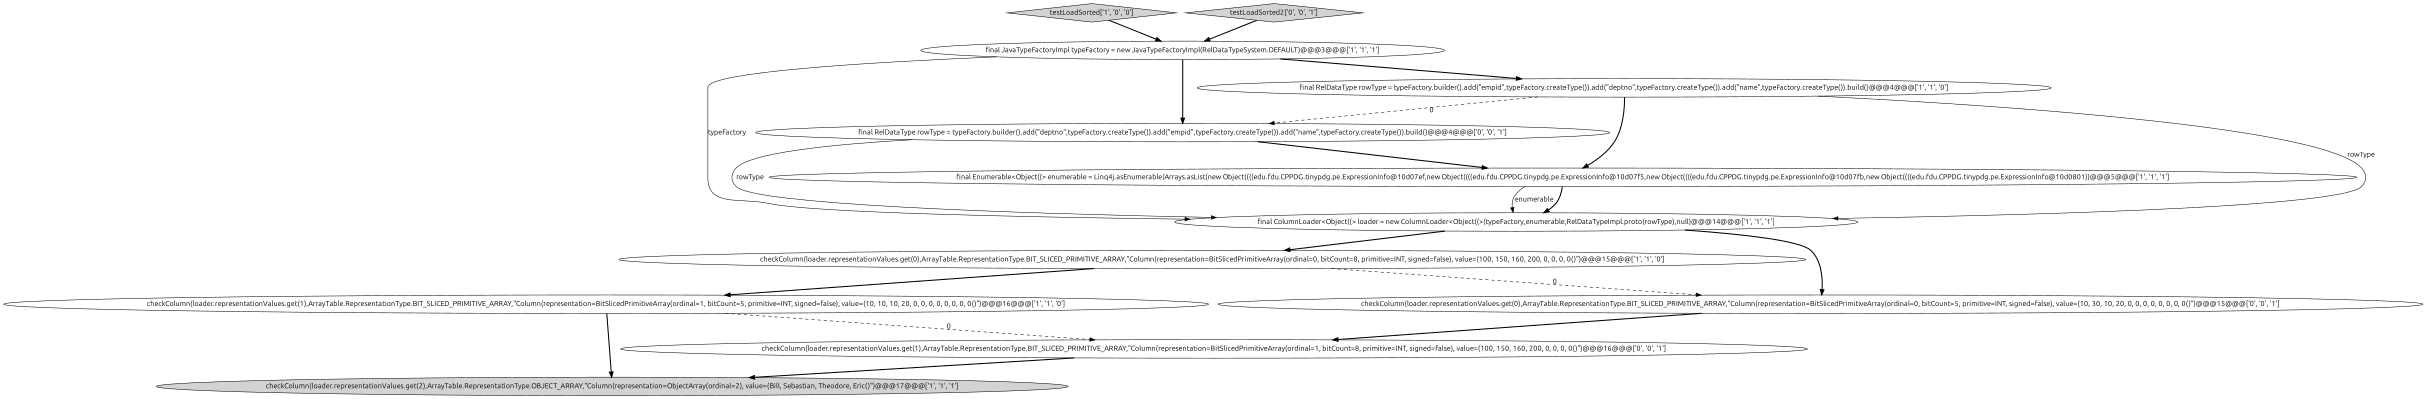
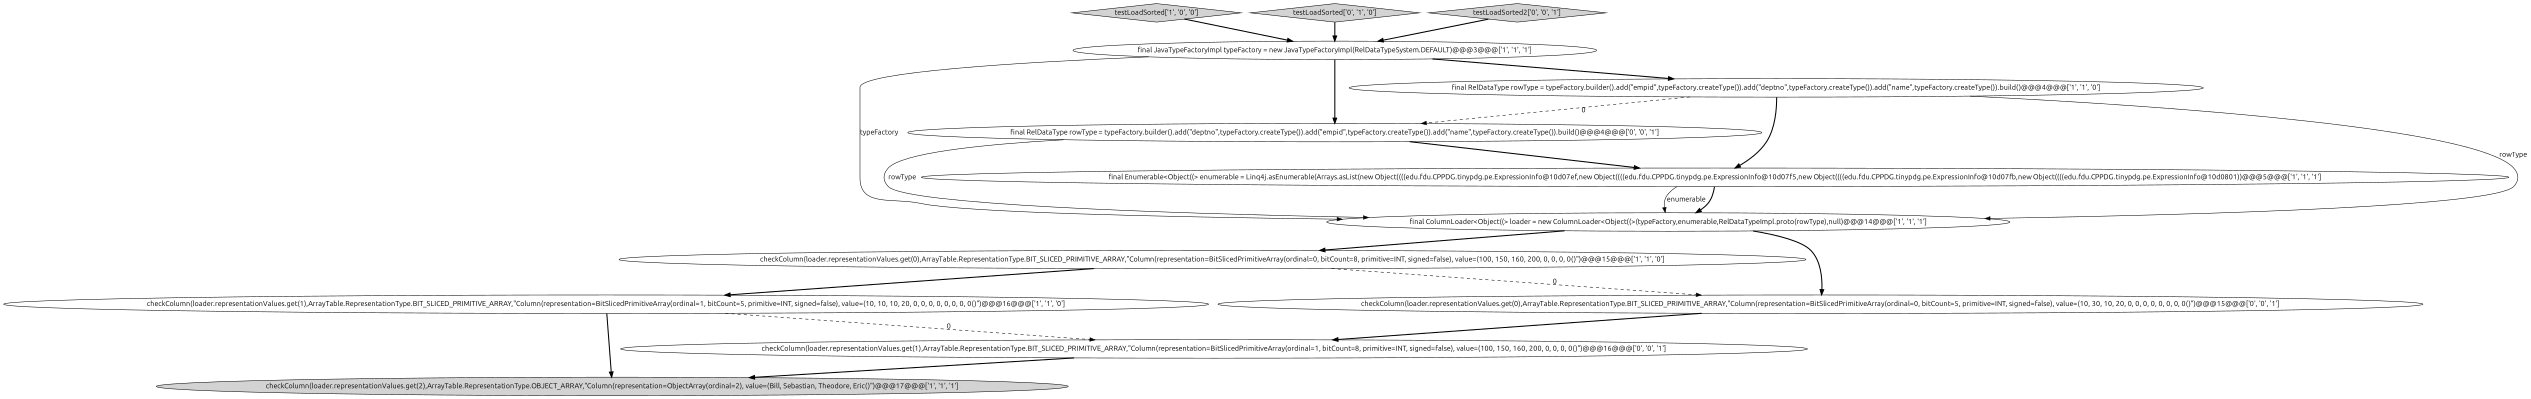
none -> (1335, 13)
